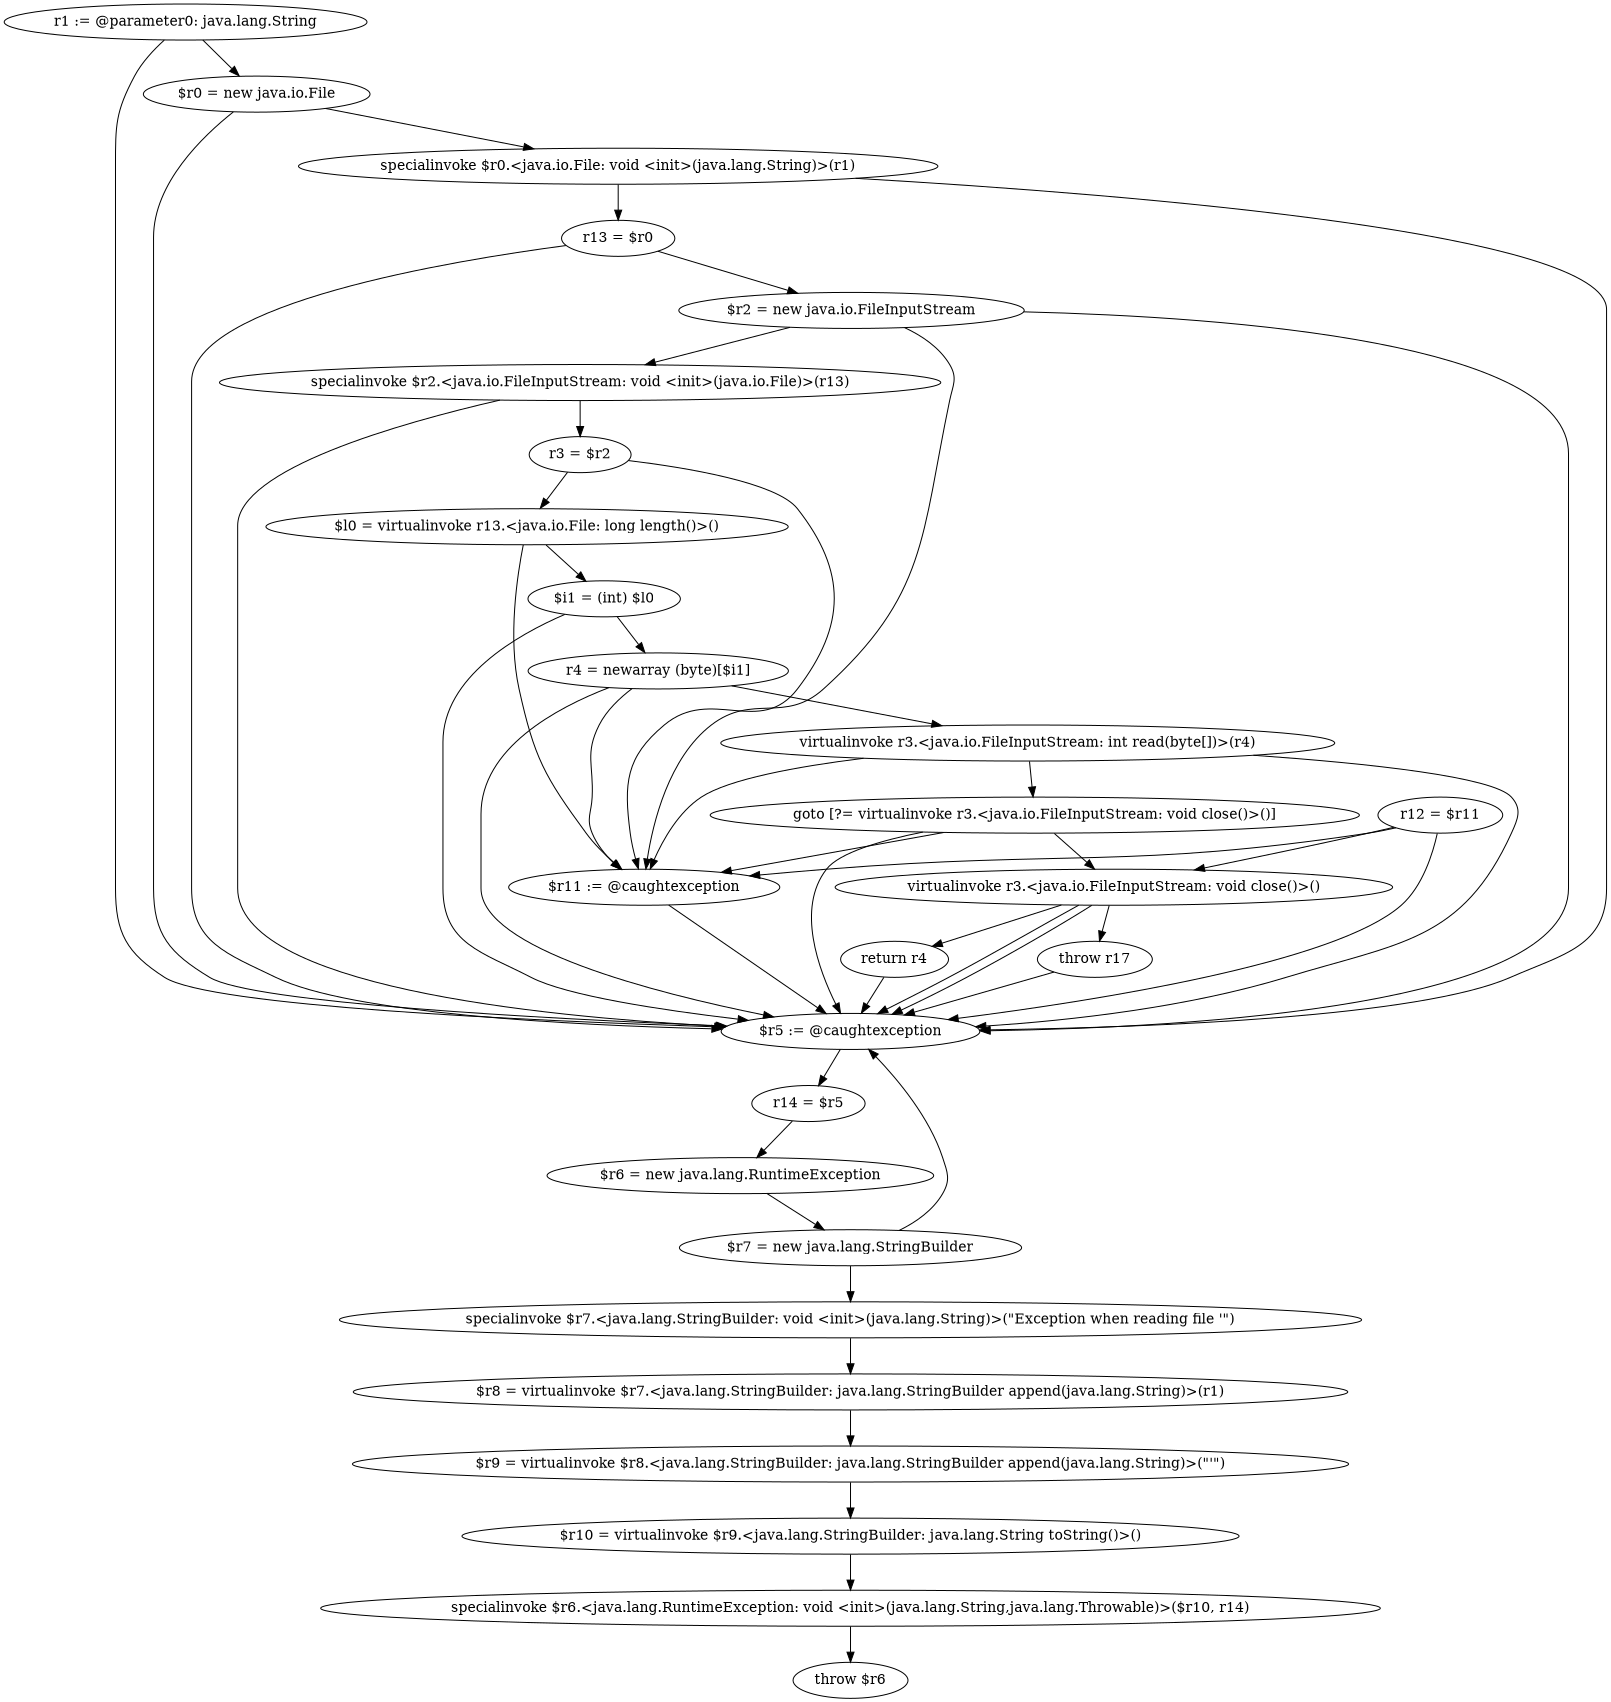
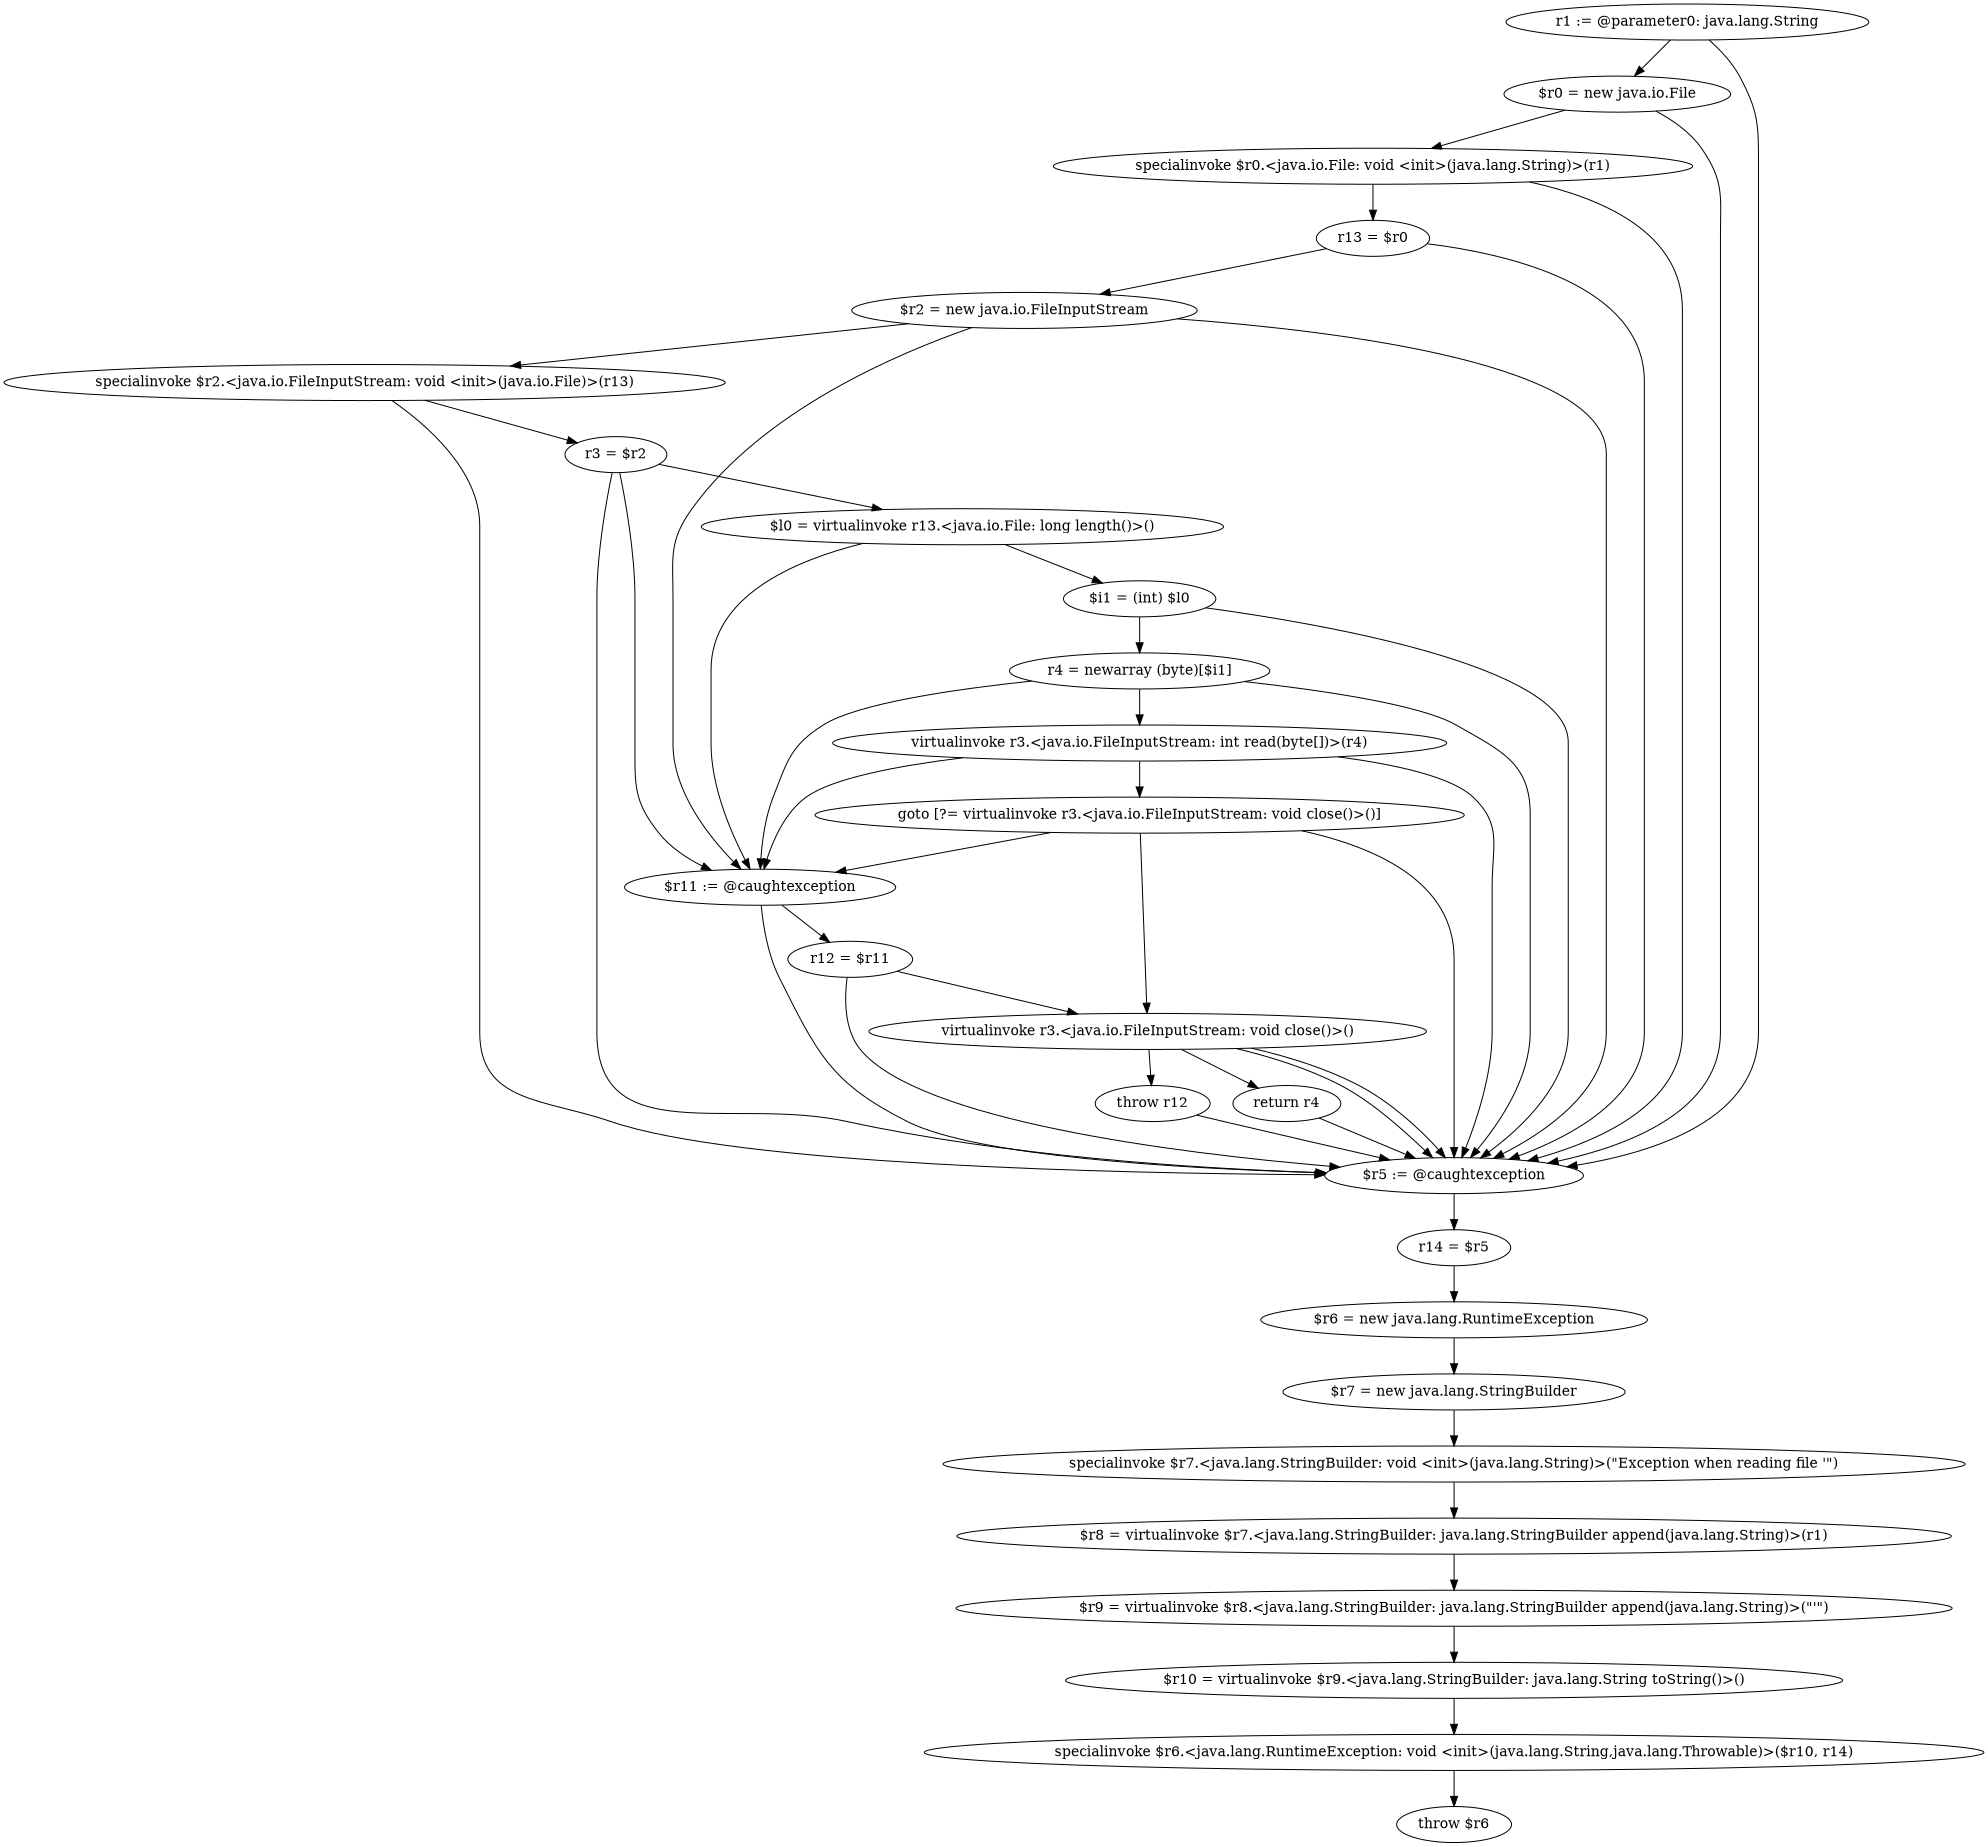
(1094, 858) -> (802, 921)
(1095, 959) -> (1153, 1104)
(938, 1145) -> (655, 1108)
